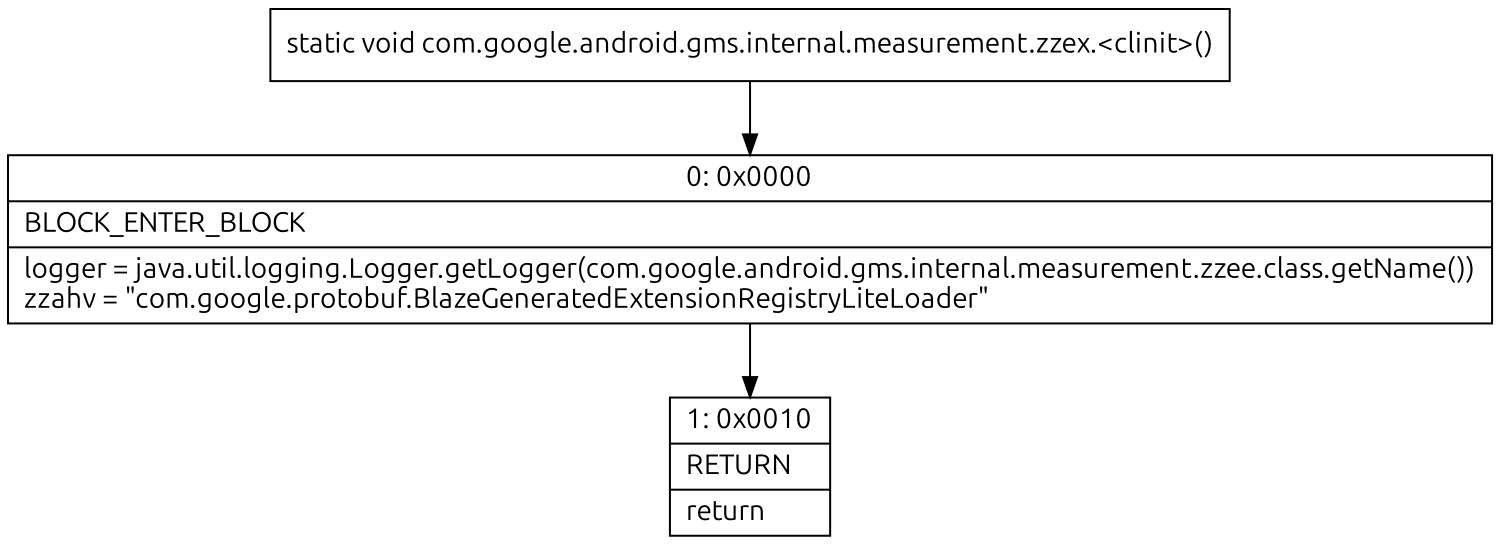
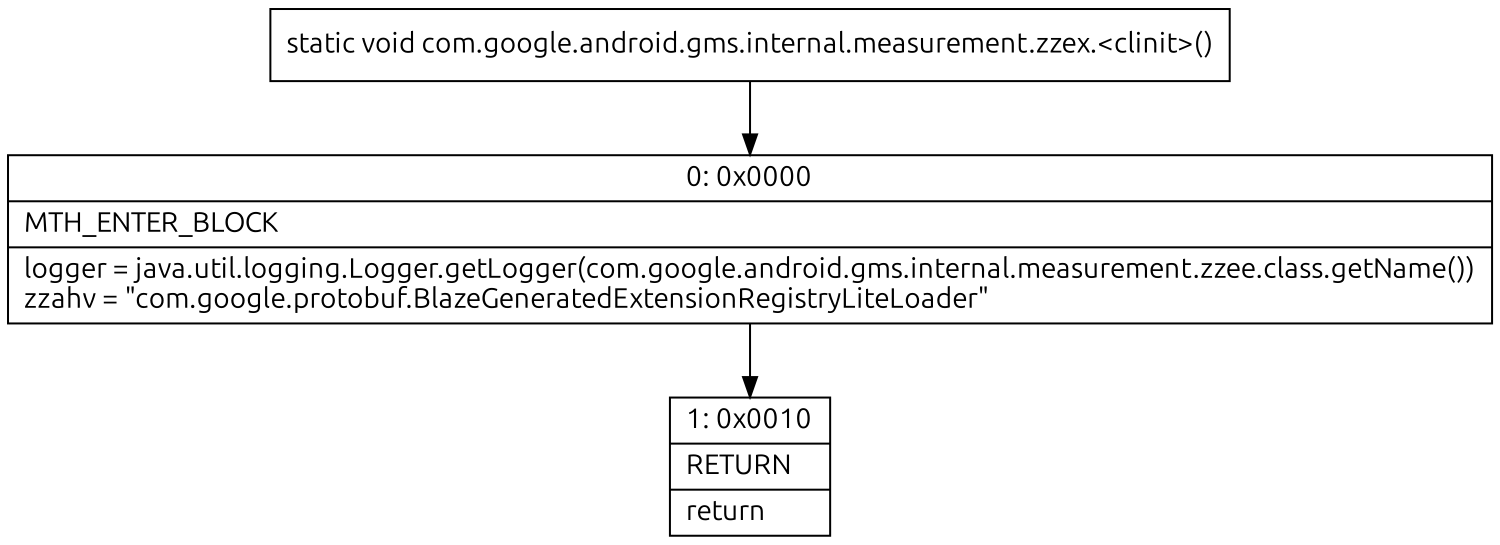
(165, 223) -> (151, 223)
